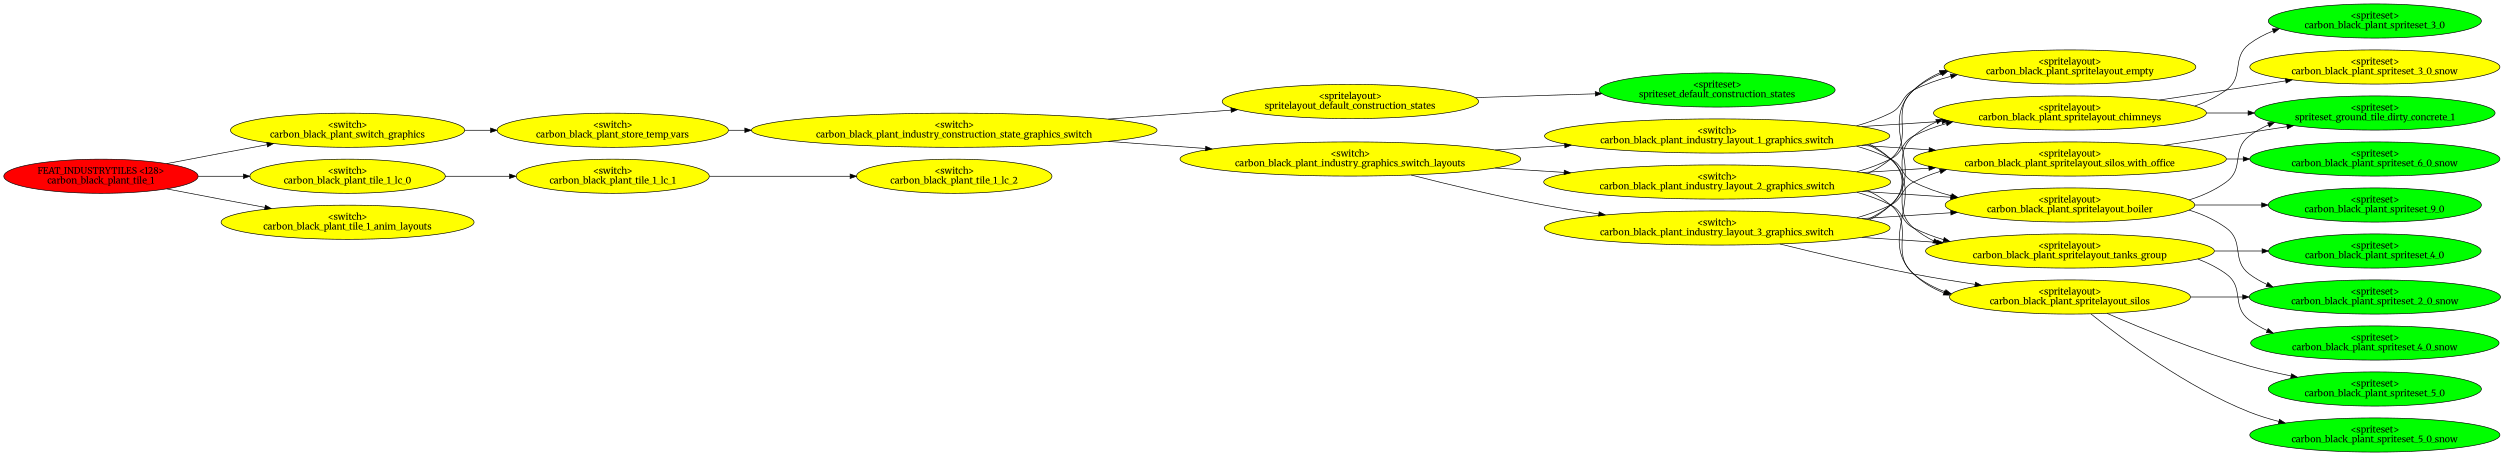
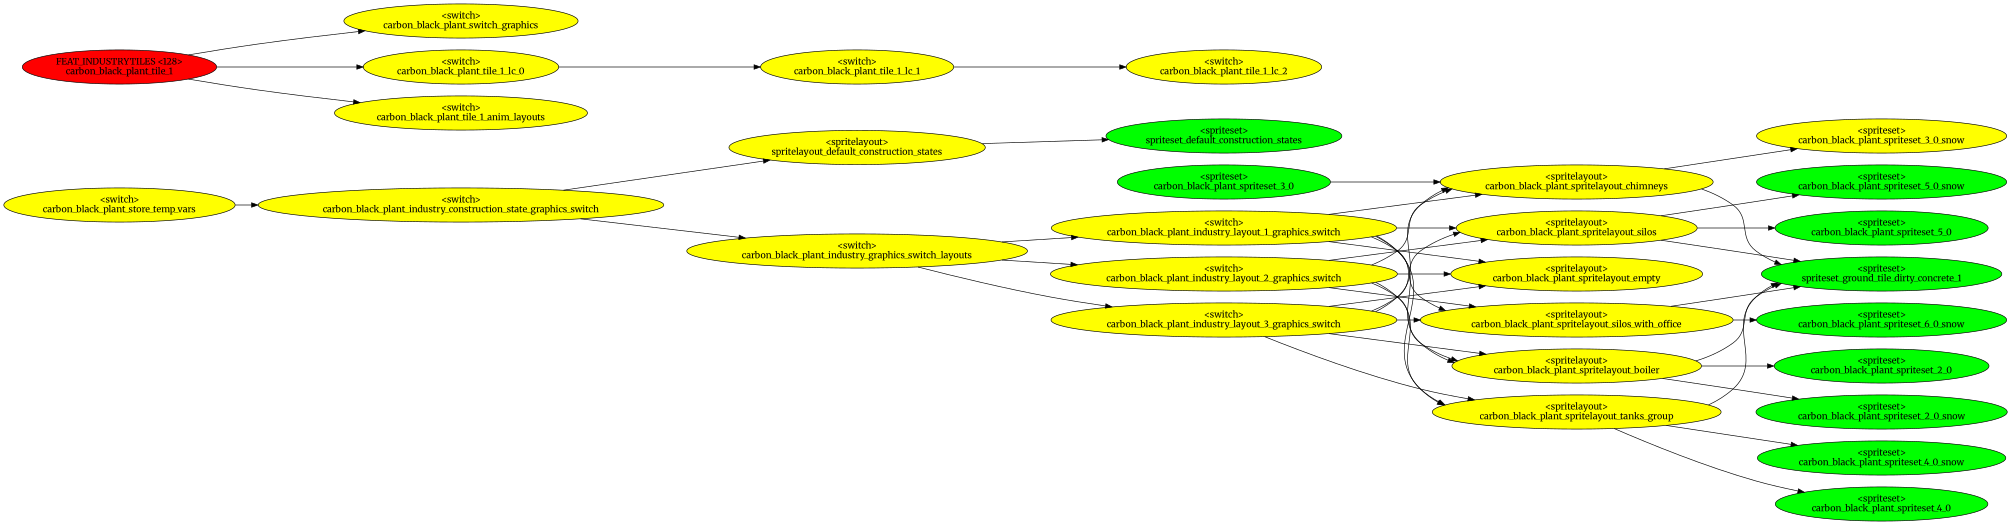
(2237, 71) -> (1382, 182)
(478, 130) -> none
(2375, 205) -> (1882, 366)
(2217, 297) -> (1727, 250)
none -> (1745, 348)
